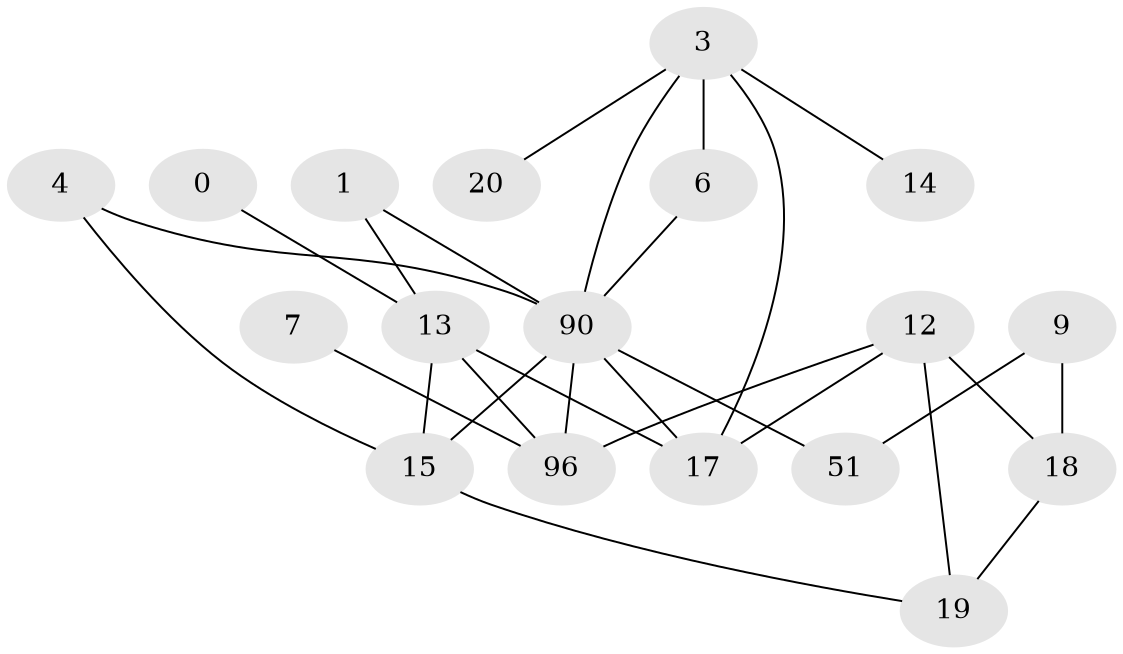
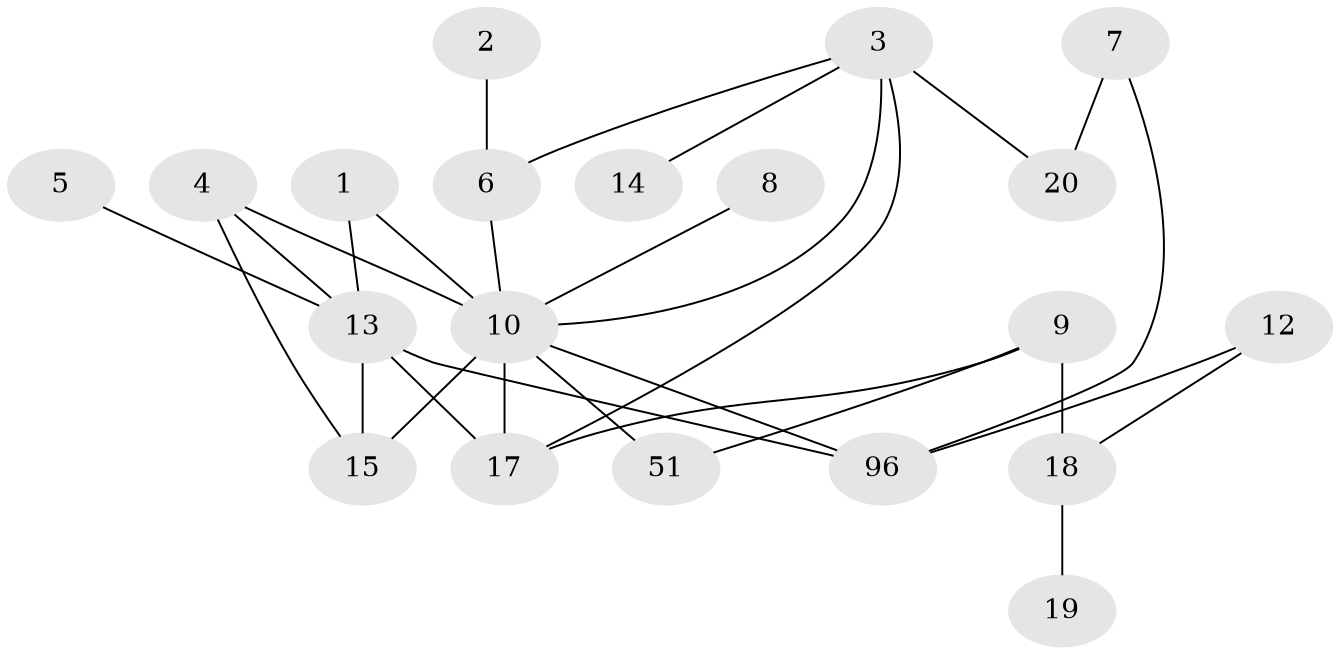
none -> (487, 43)
none -> (1089, 114)
(203, 185) -> (61, 185)
none -> (771, 185)
none -> (283, 256)
(577, 327) -> (505, 327)
(812, 398) -> (785, 400)
(937, 469) -> none
(679, 557) -> none
